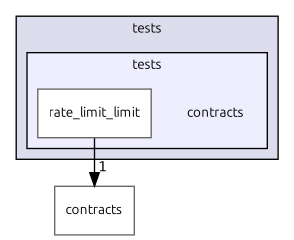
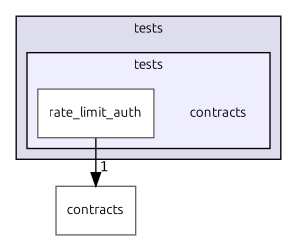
(94, 113) -> (96, 113)
